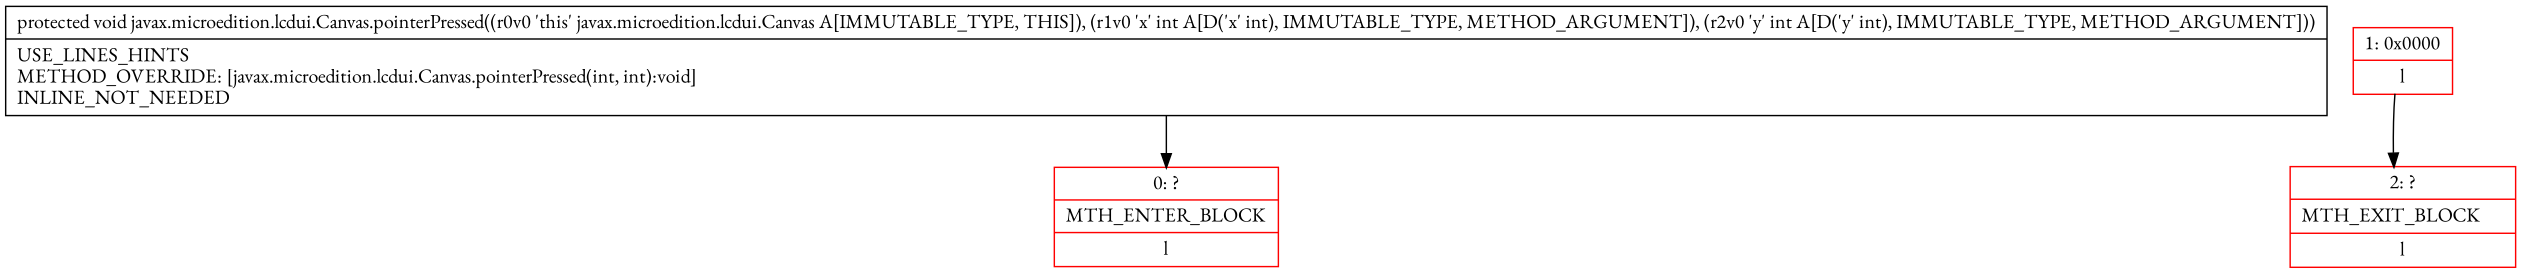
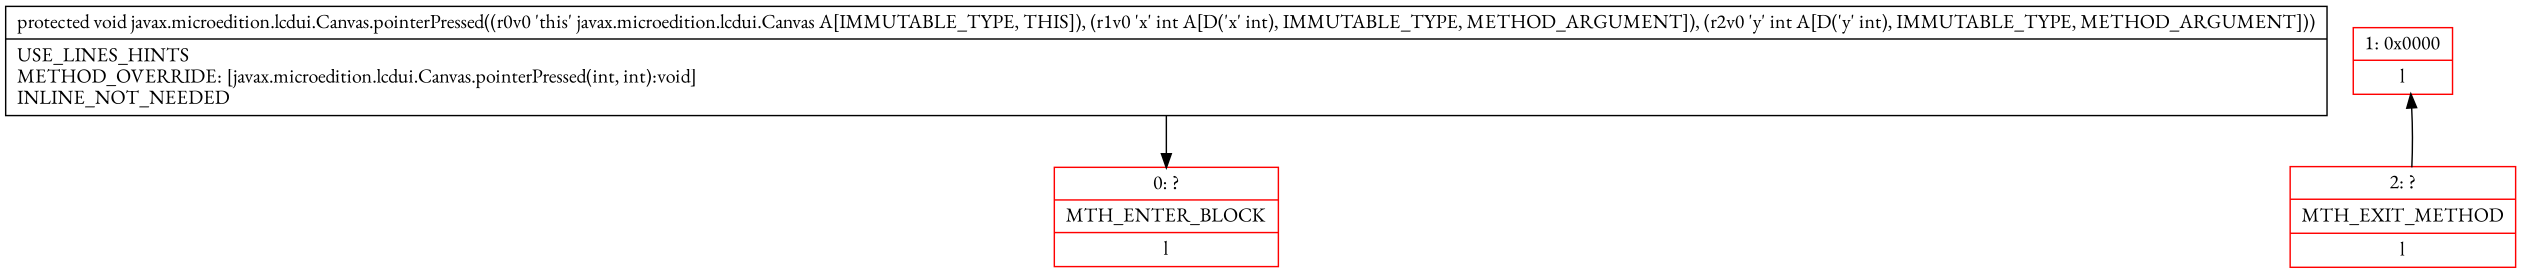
(2394, 123) -> (2412, 138)
(2392, 216) -> (2403, 216)
